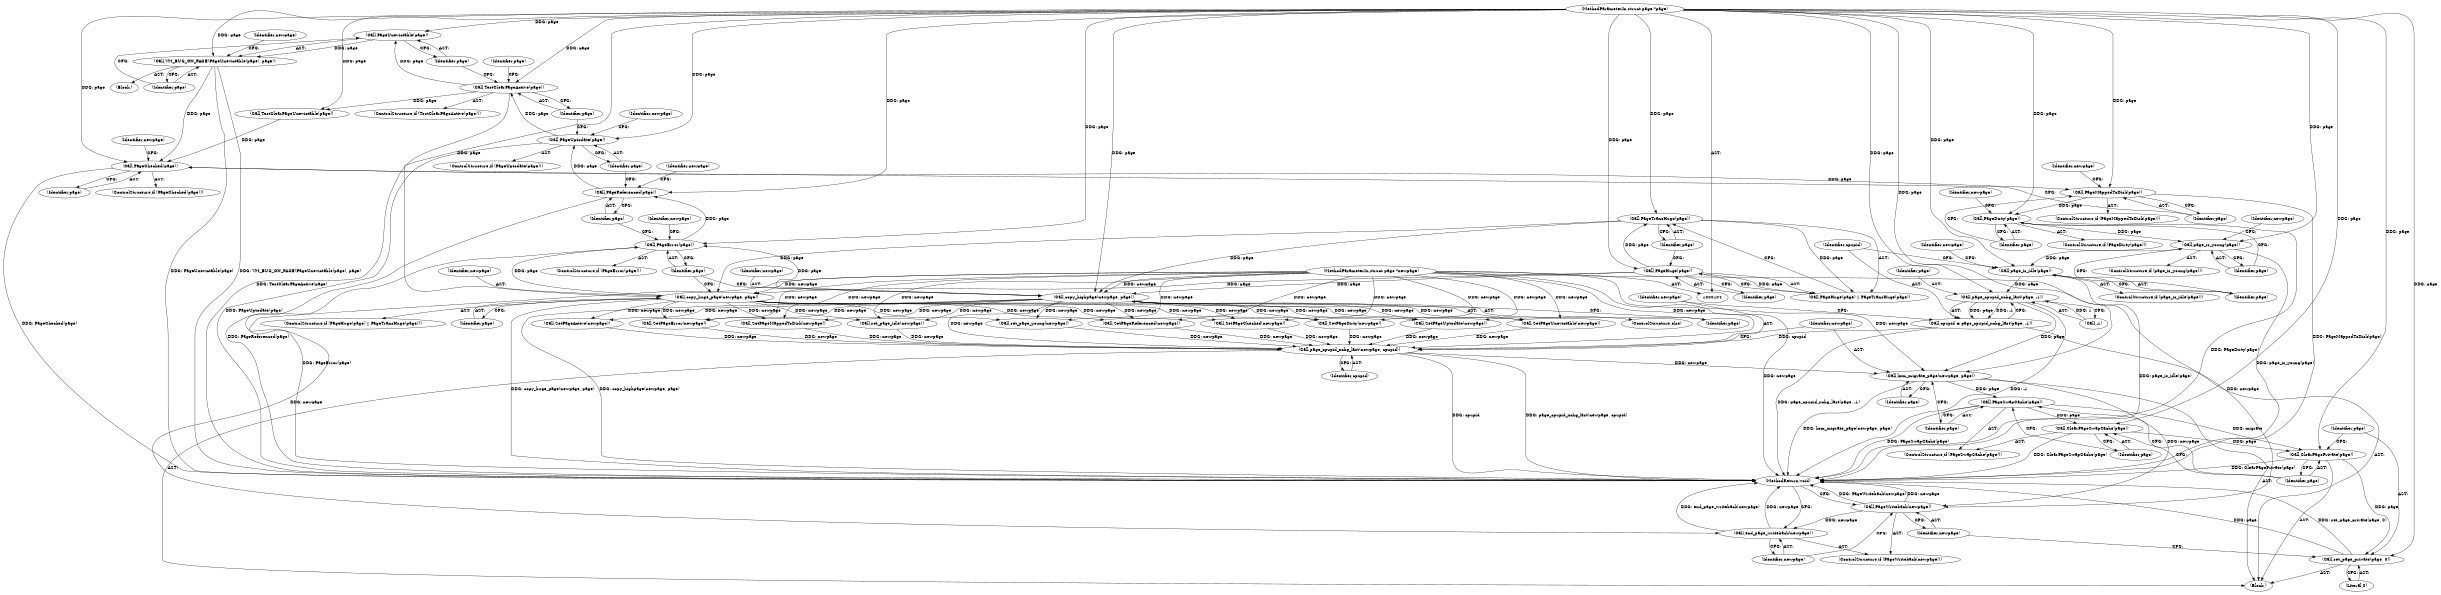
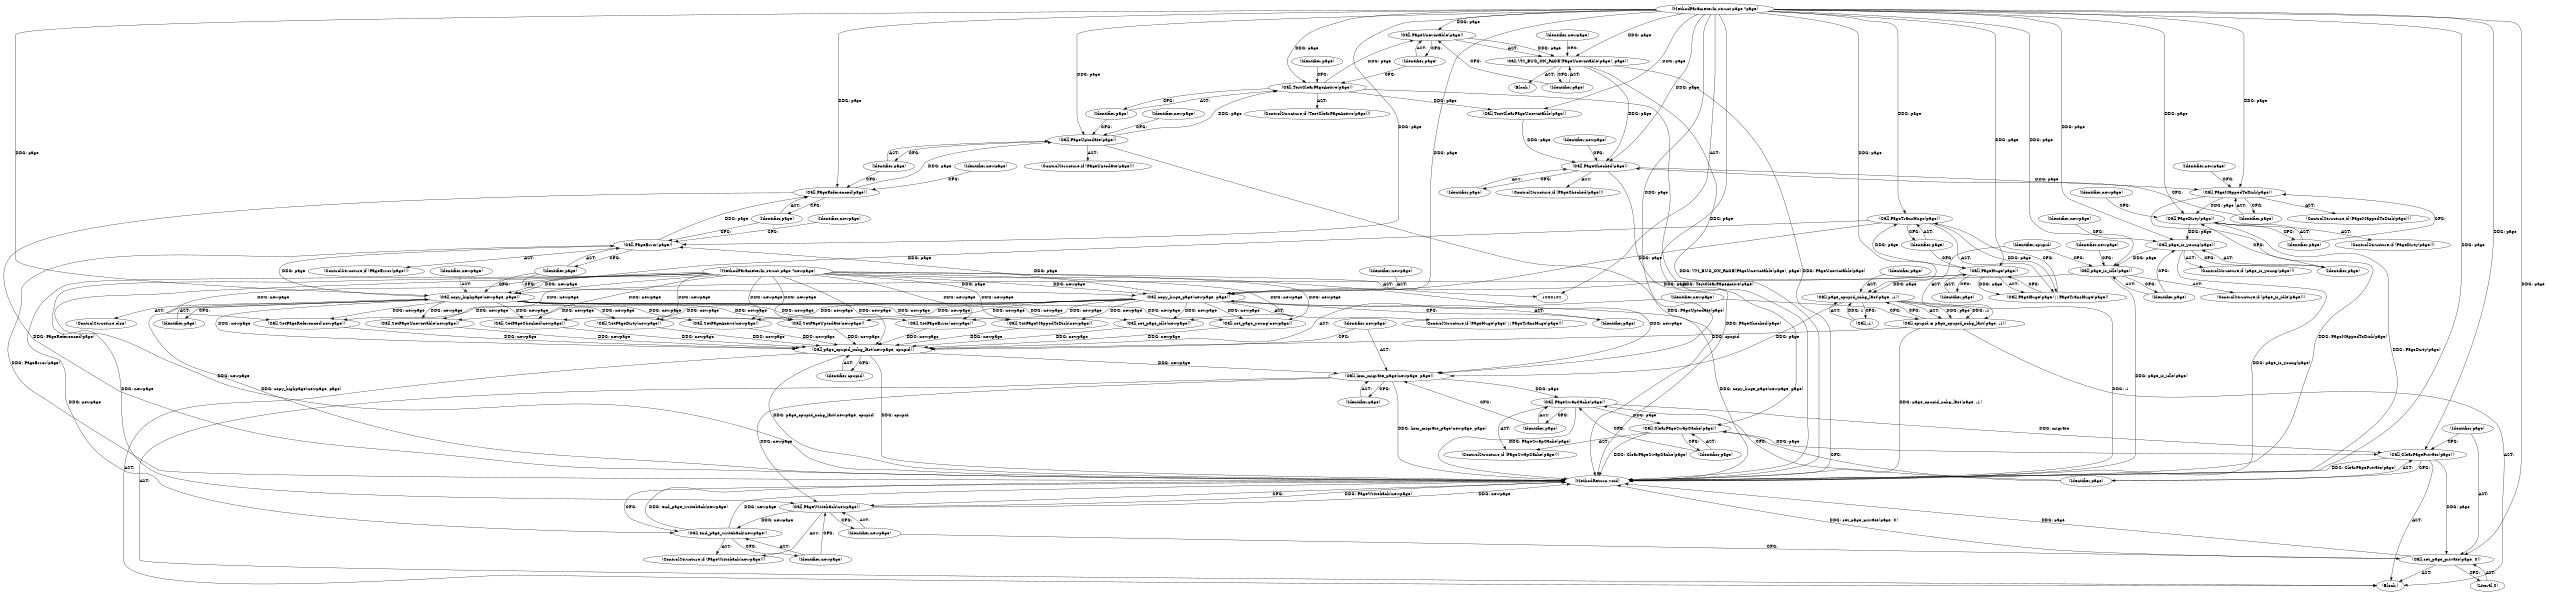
none -> (2461, 282)
none -> (749, 300)
